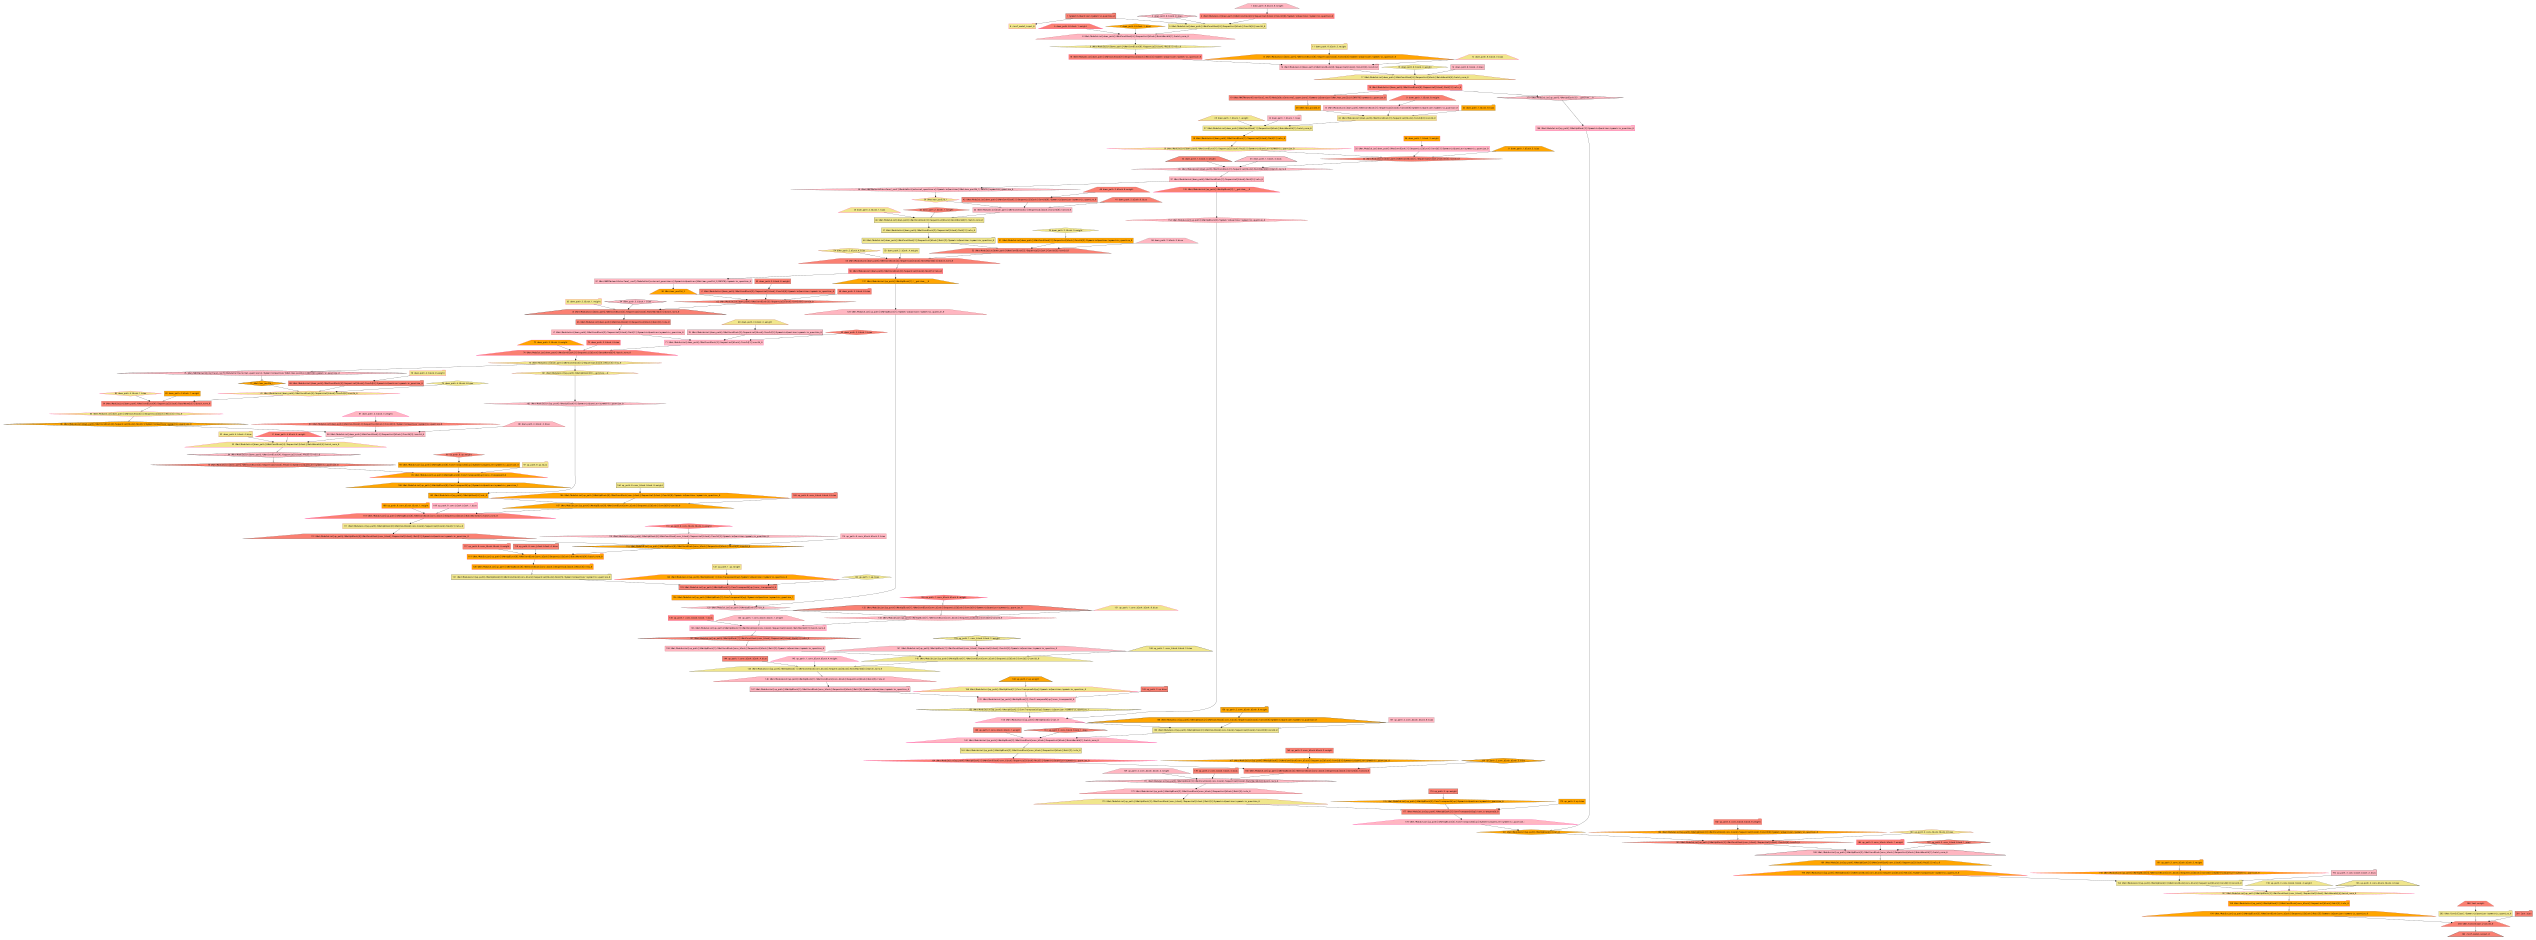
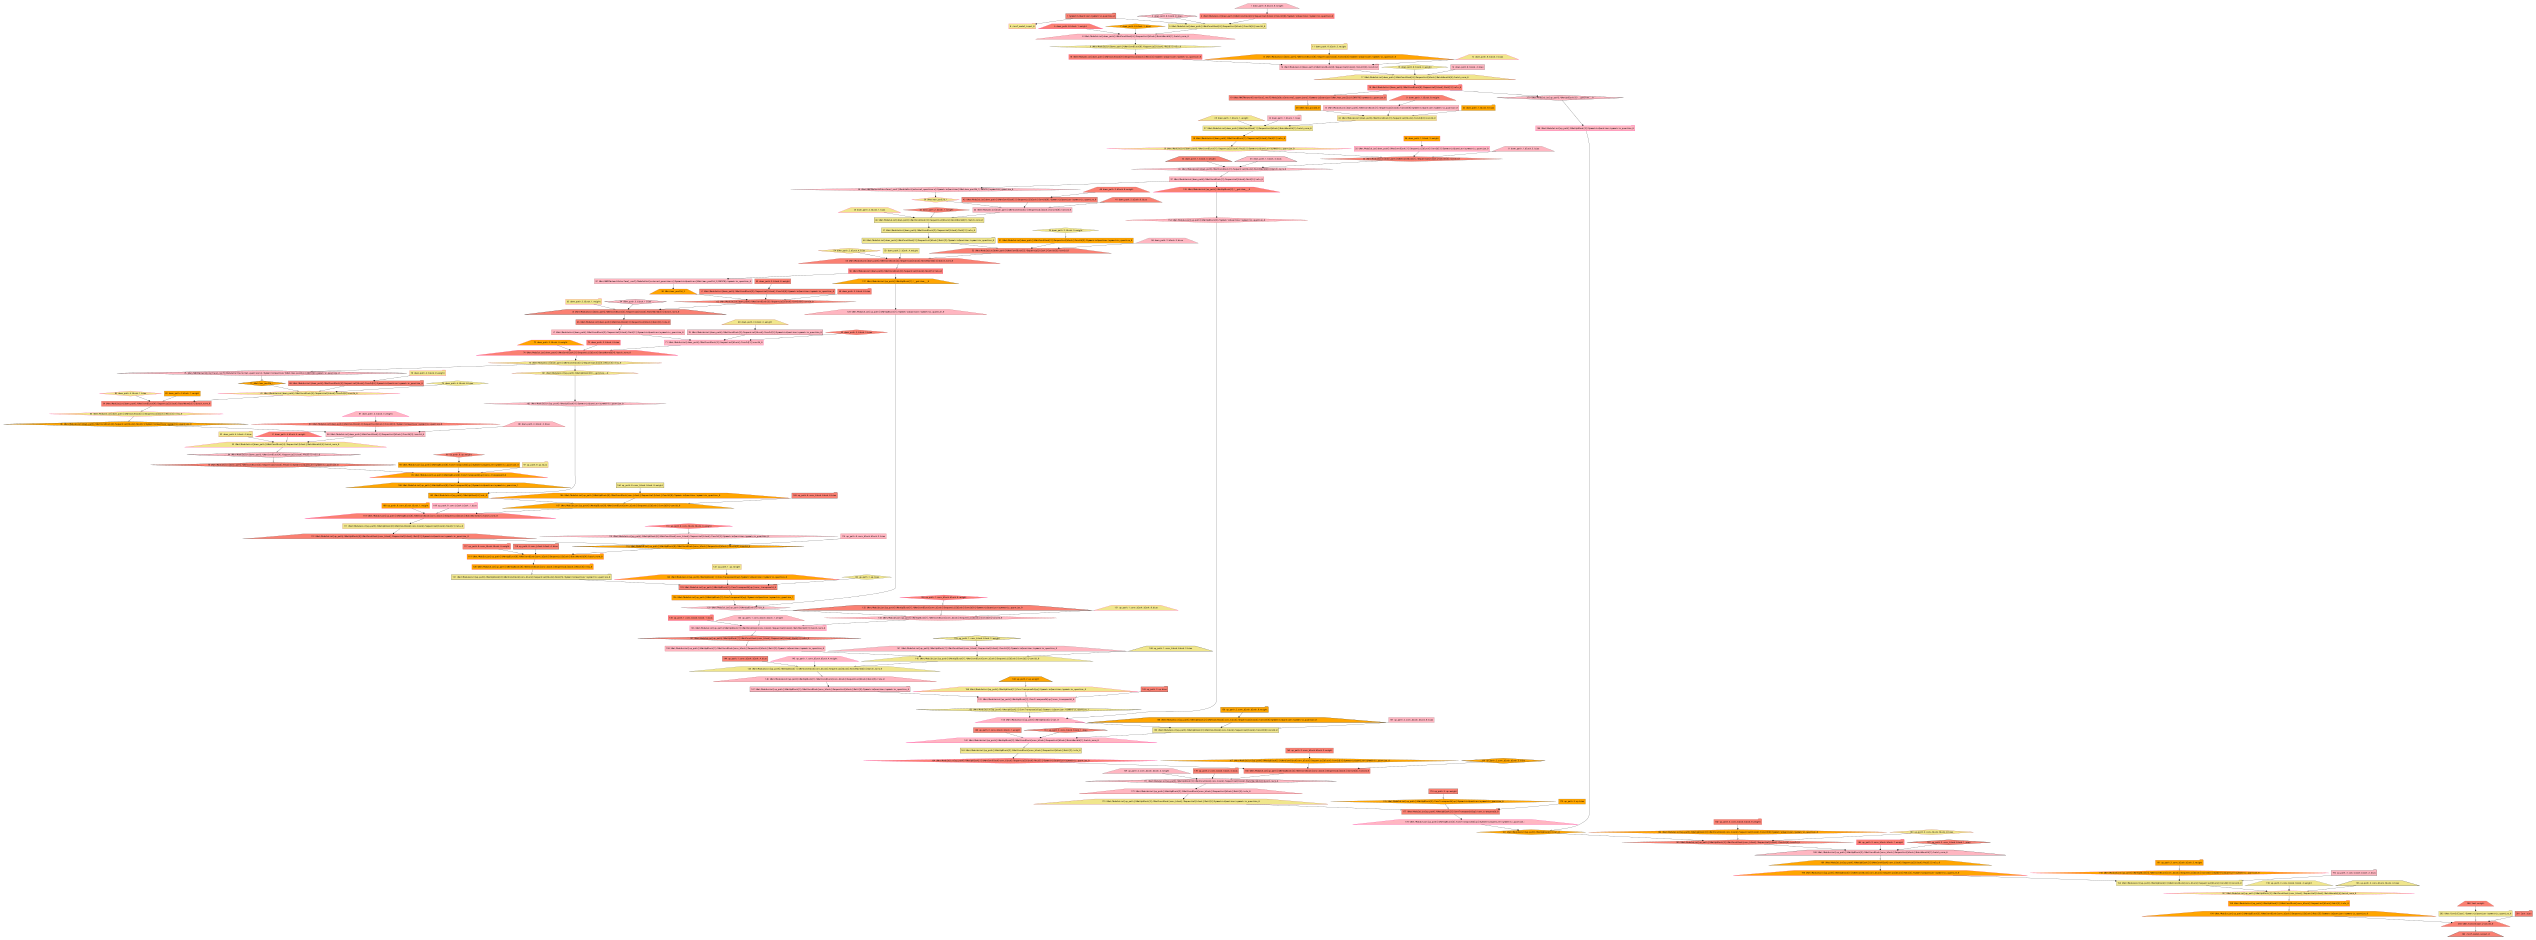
(1523, 149) -> (1523, 149)
